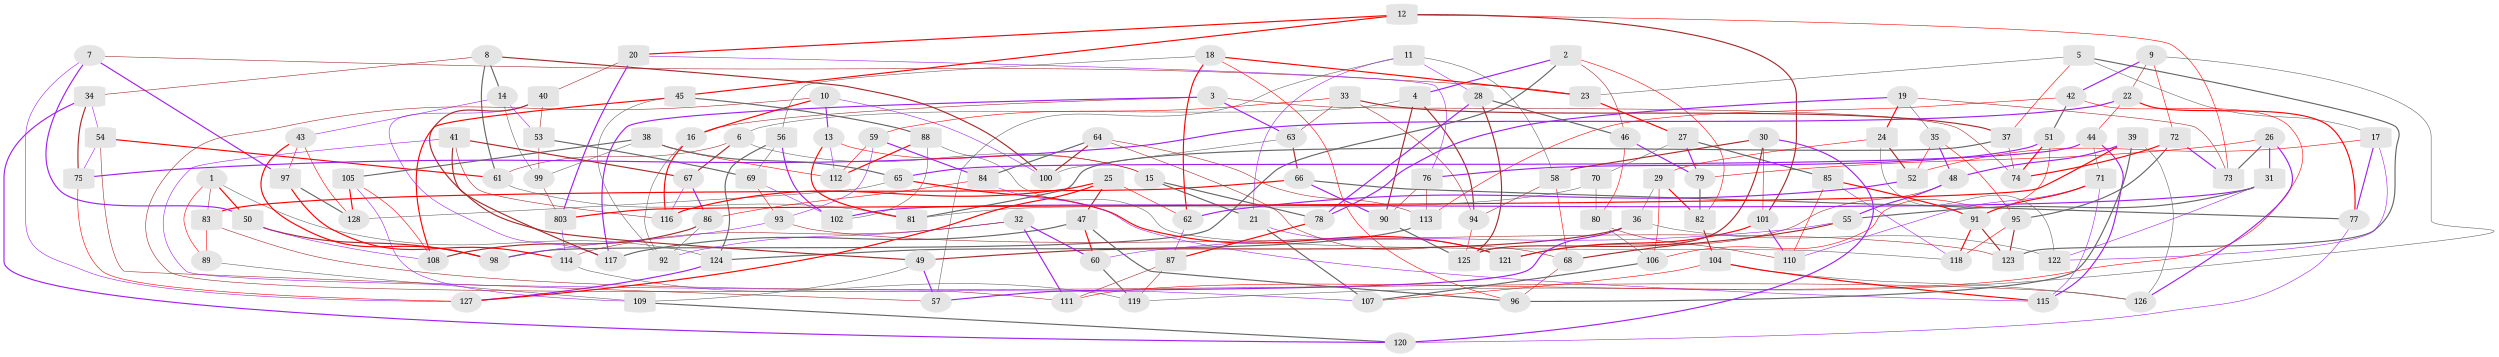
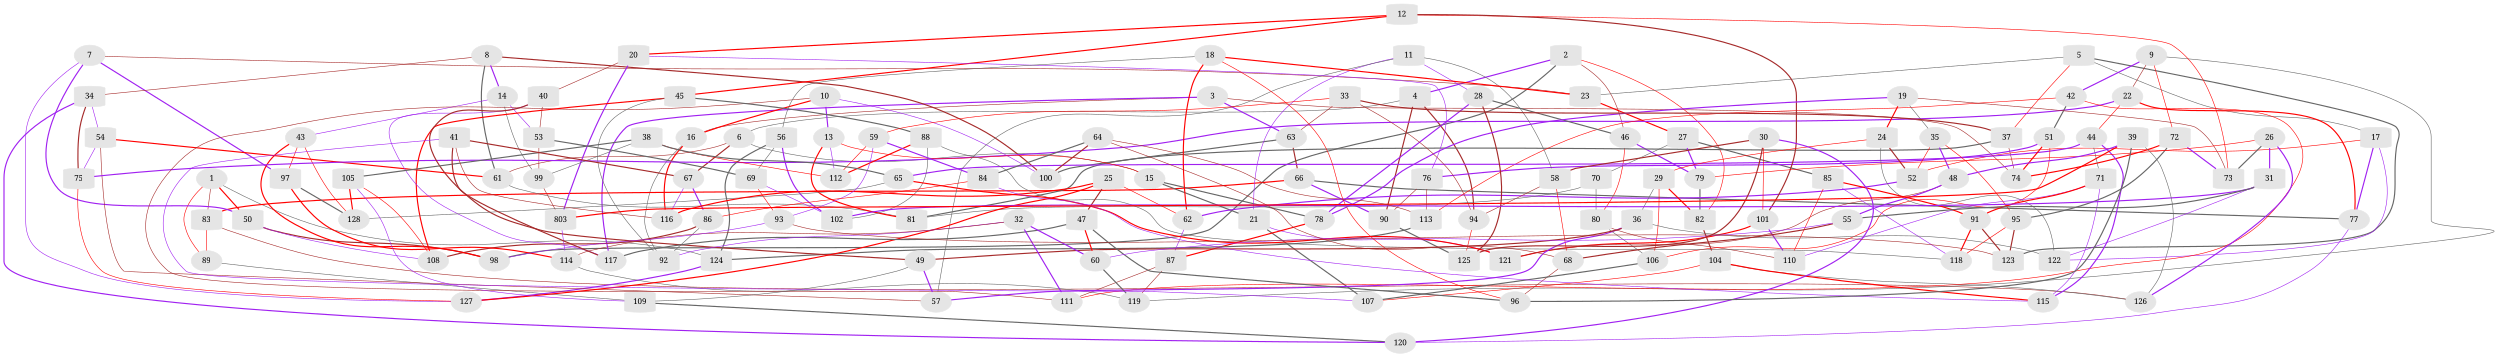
(495, 76) -> (495, 76)
(1194, 151) -> (1194, 151)
